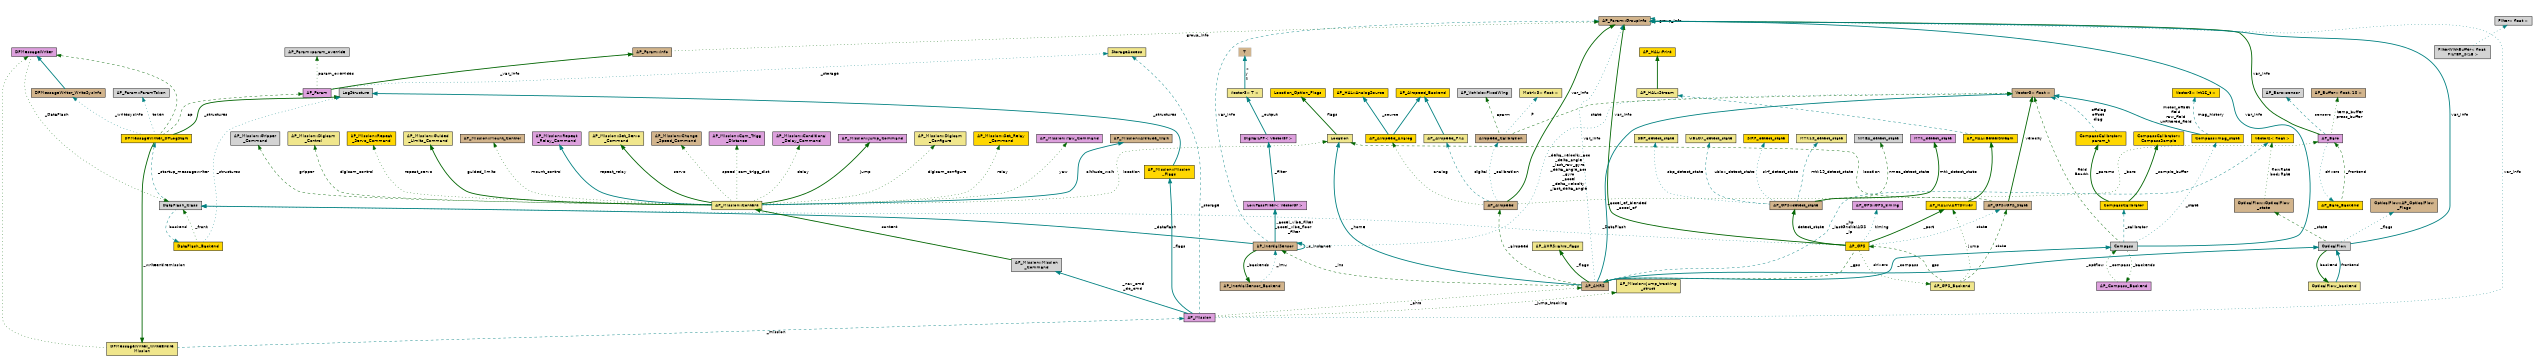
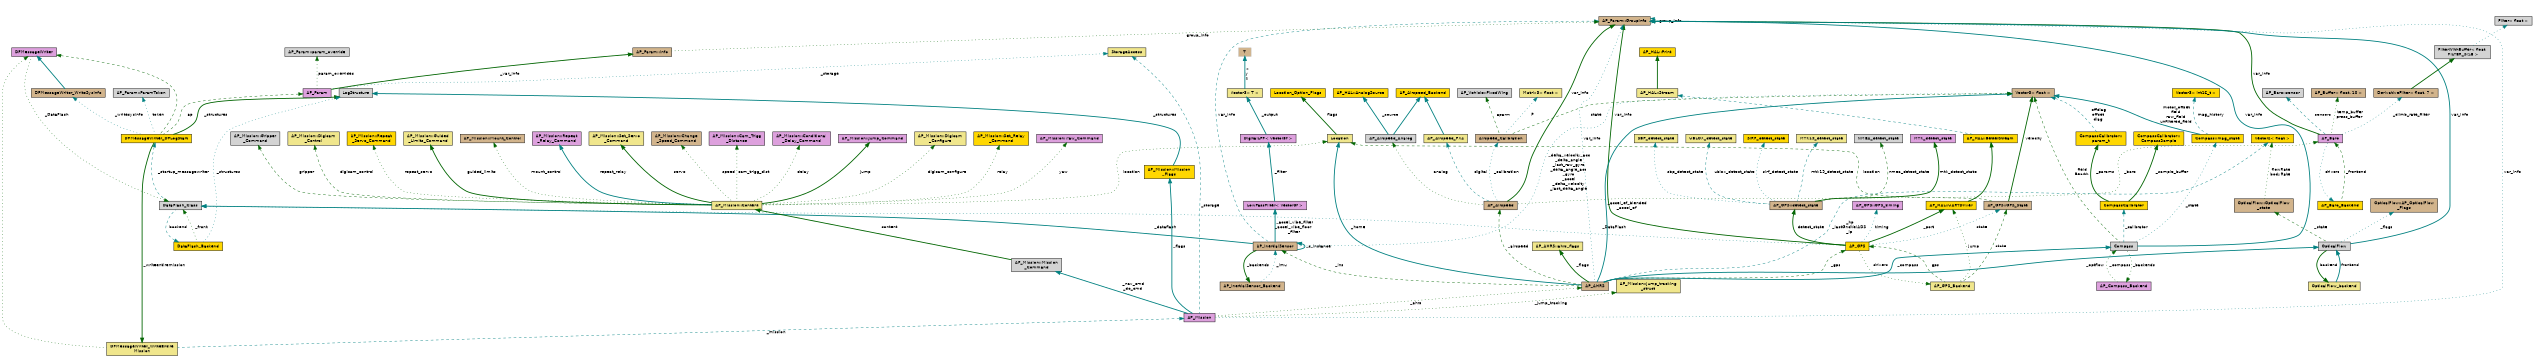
none -> (2406, 93)
(1141, 139) -> none
(1391, 139) -> (1391, 139)
(1737, 279) -> (1789, 276)
